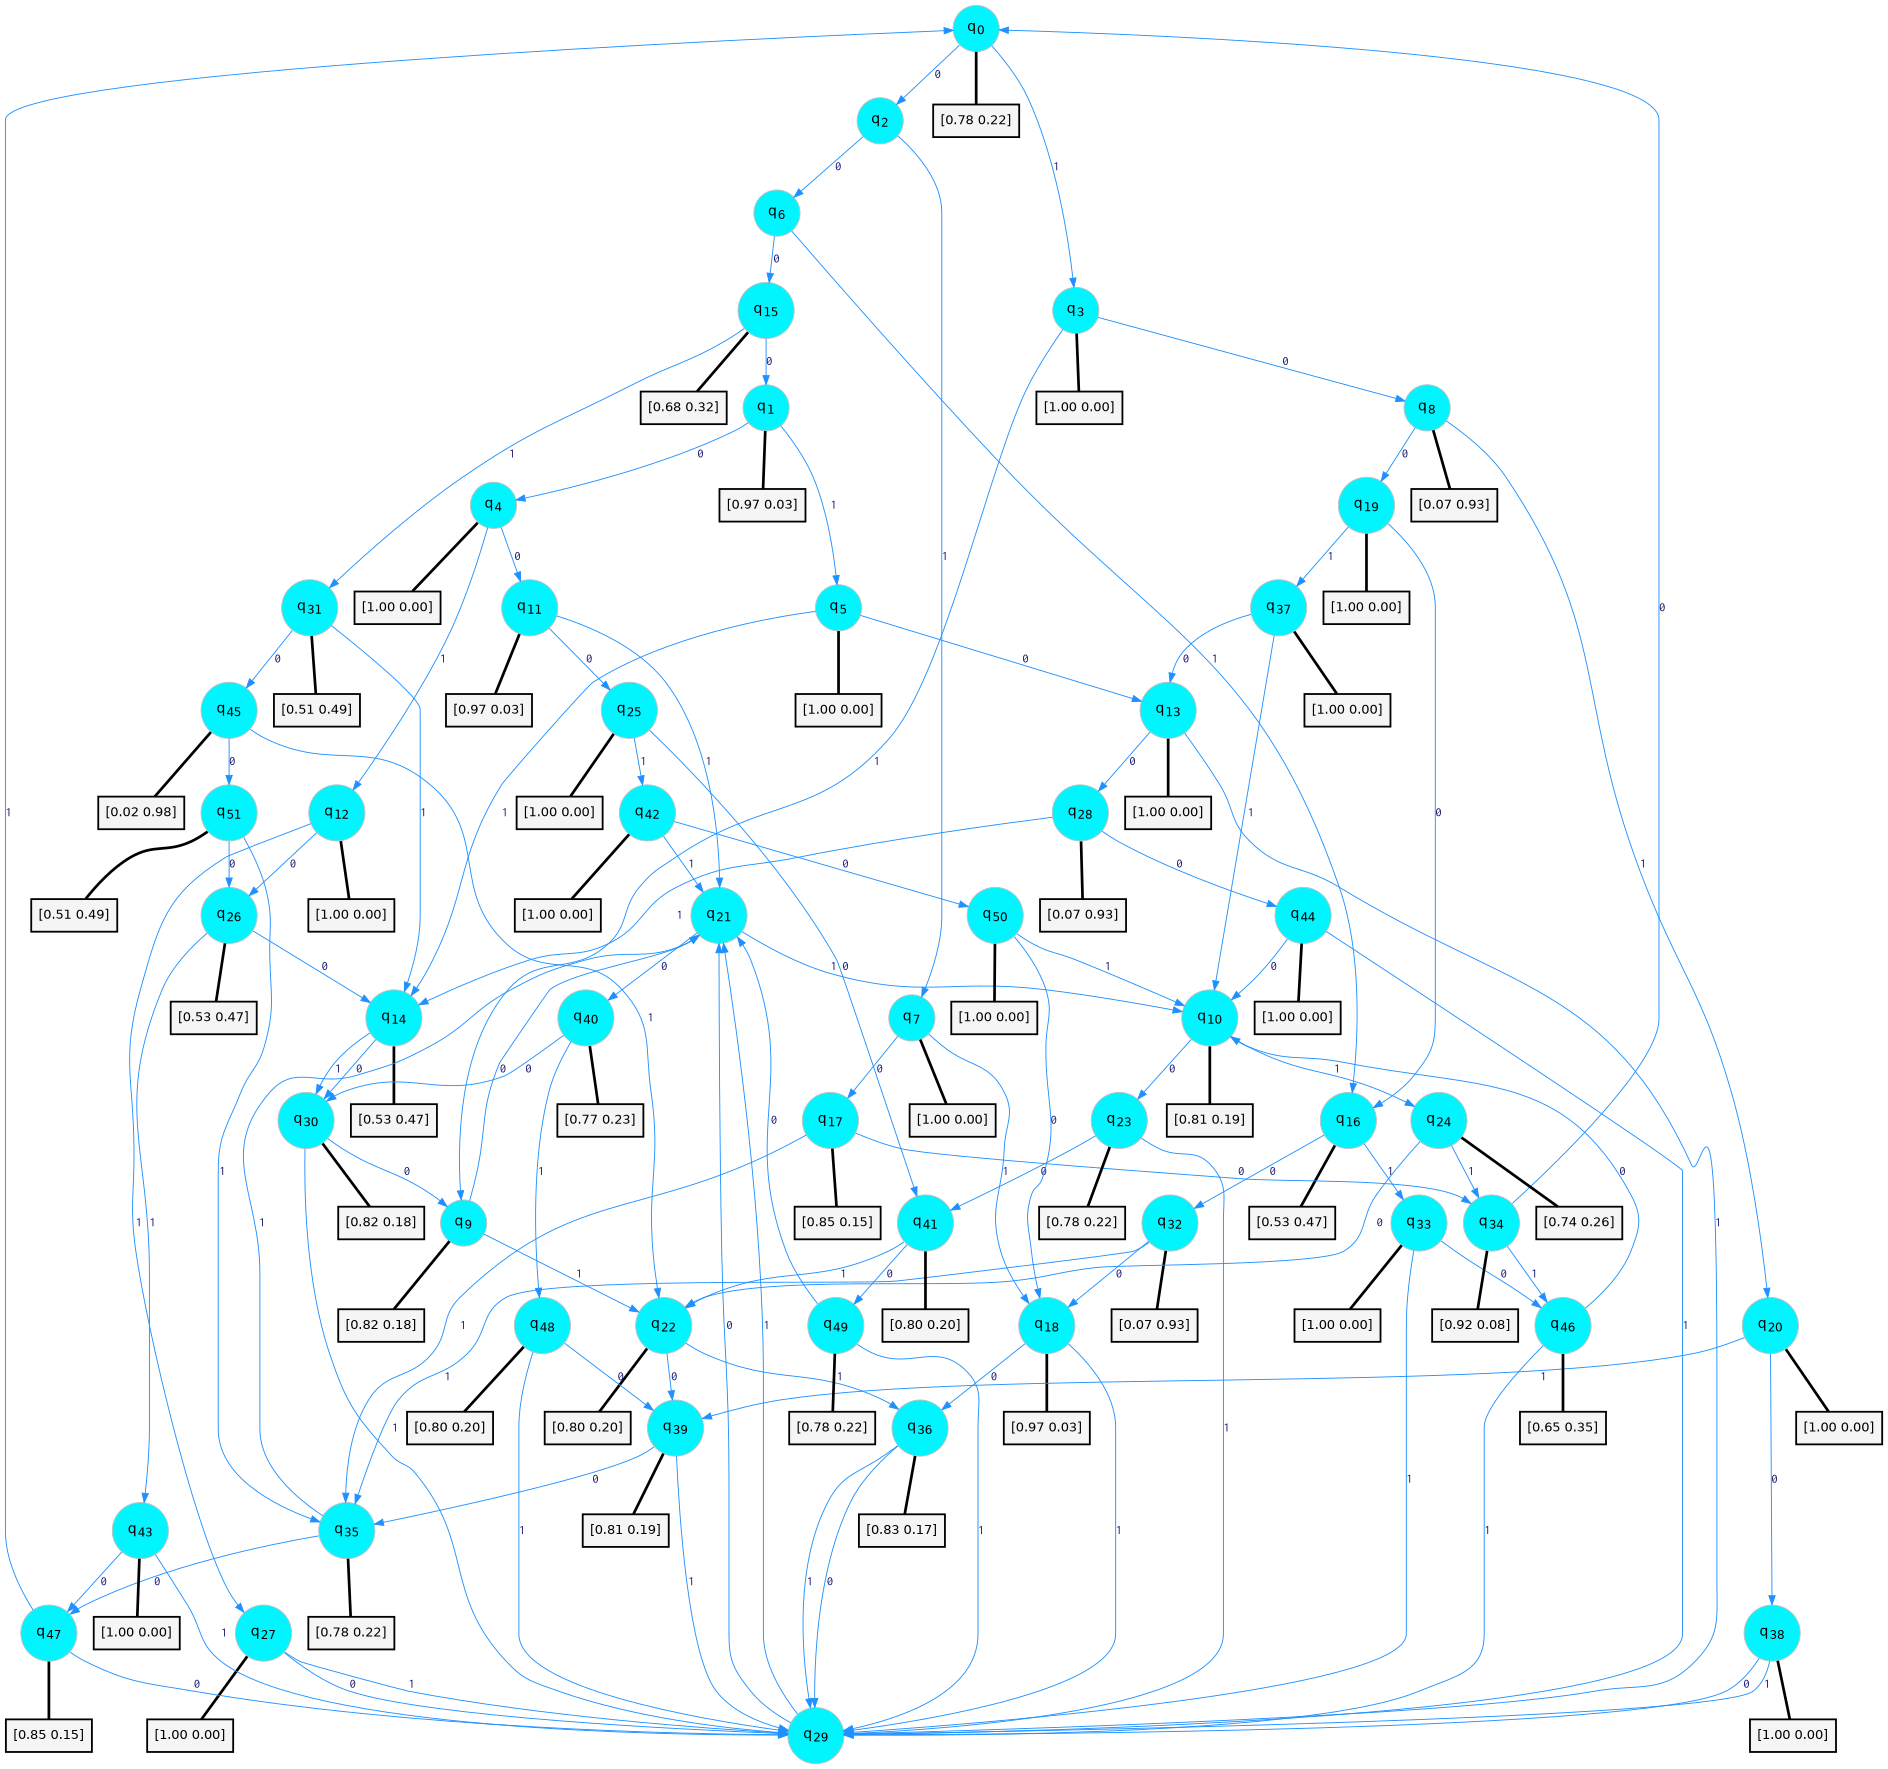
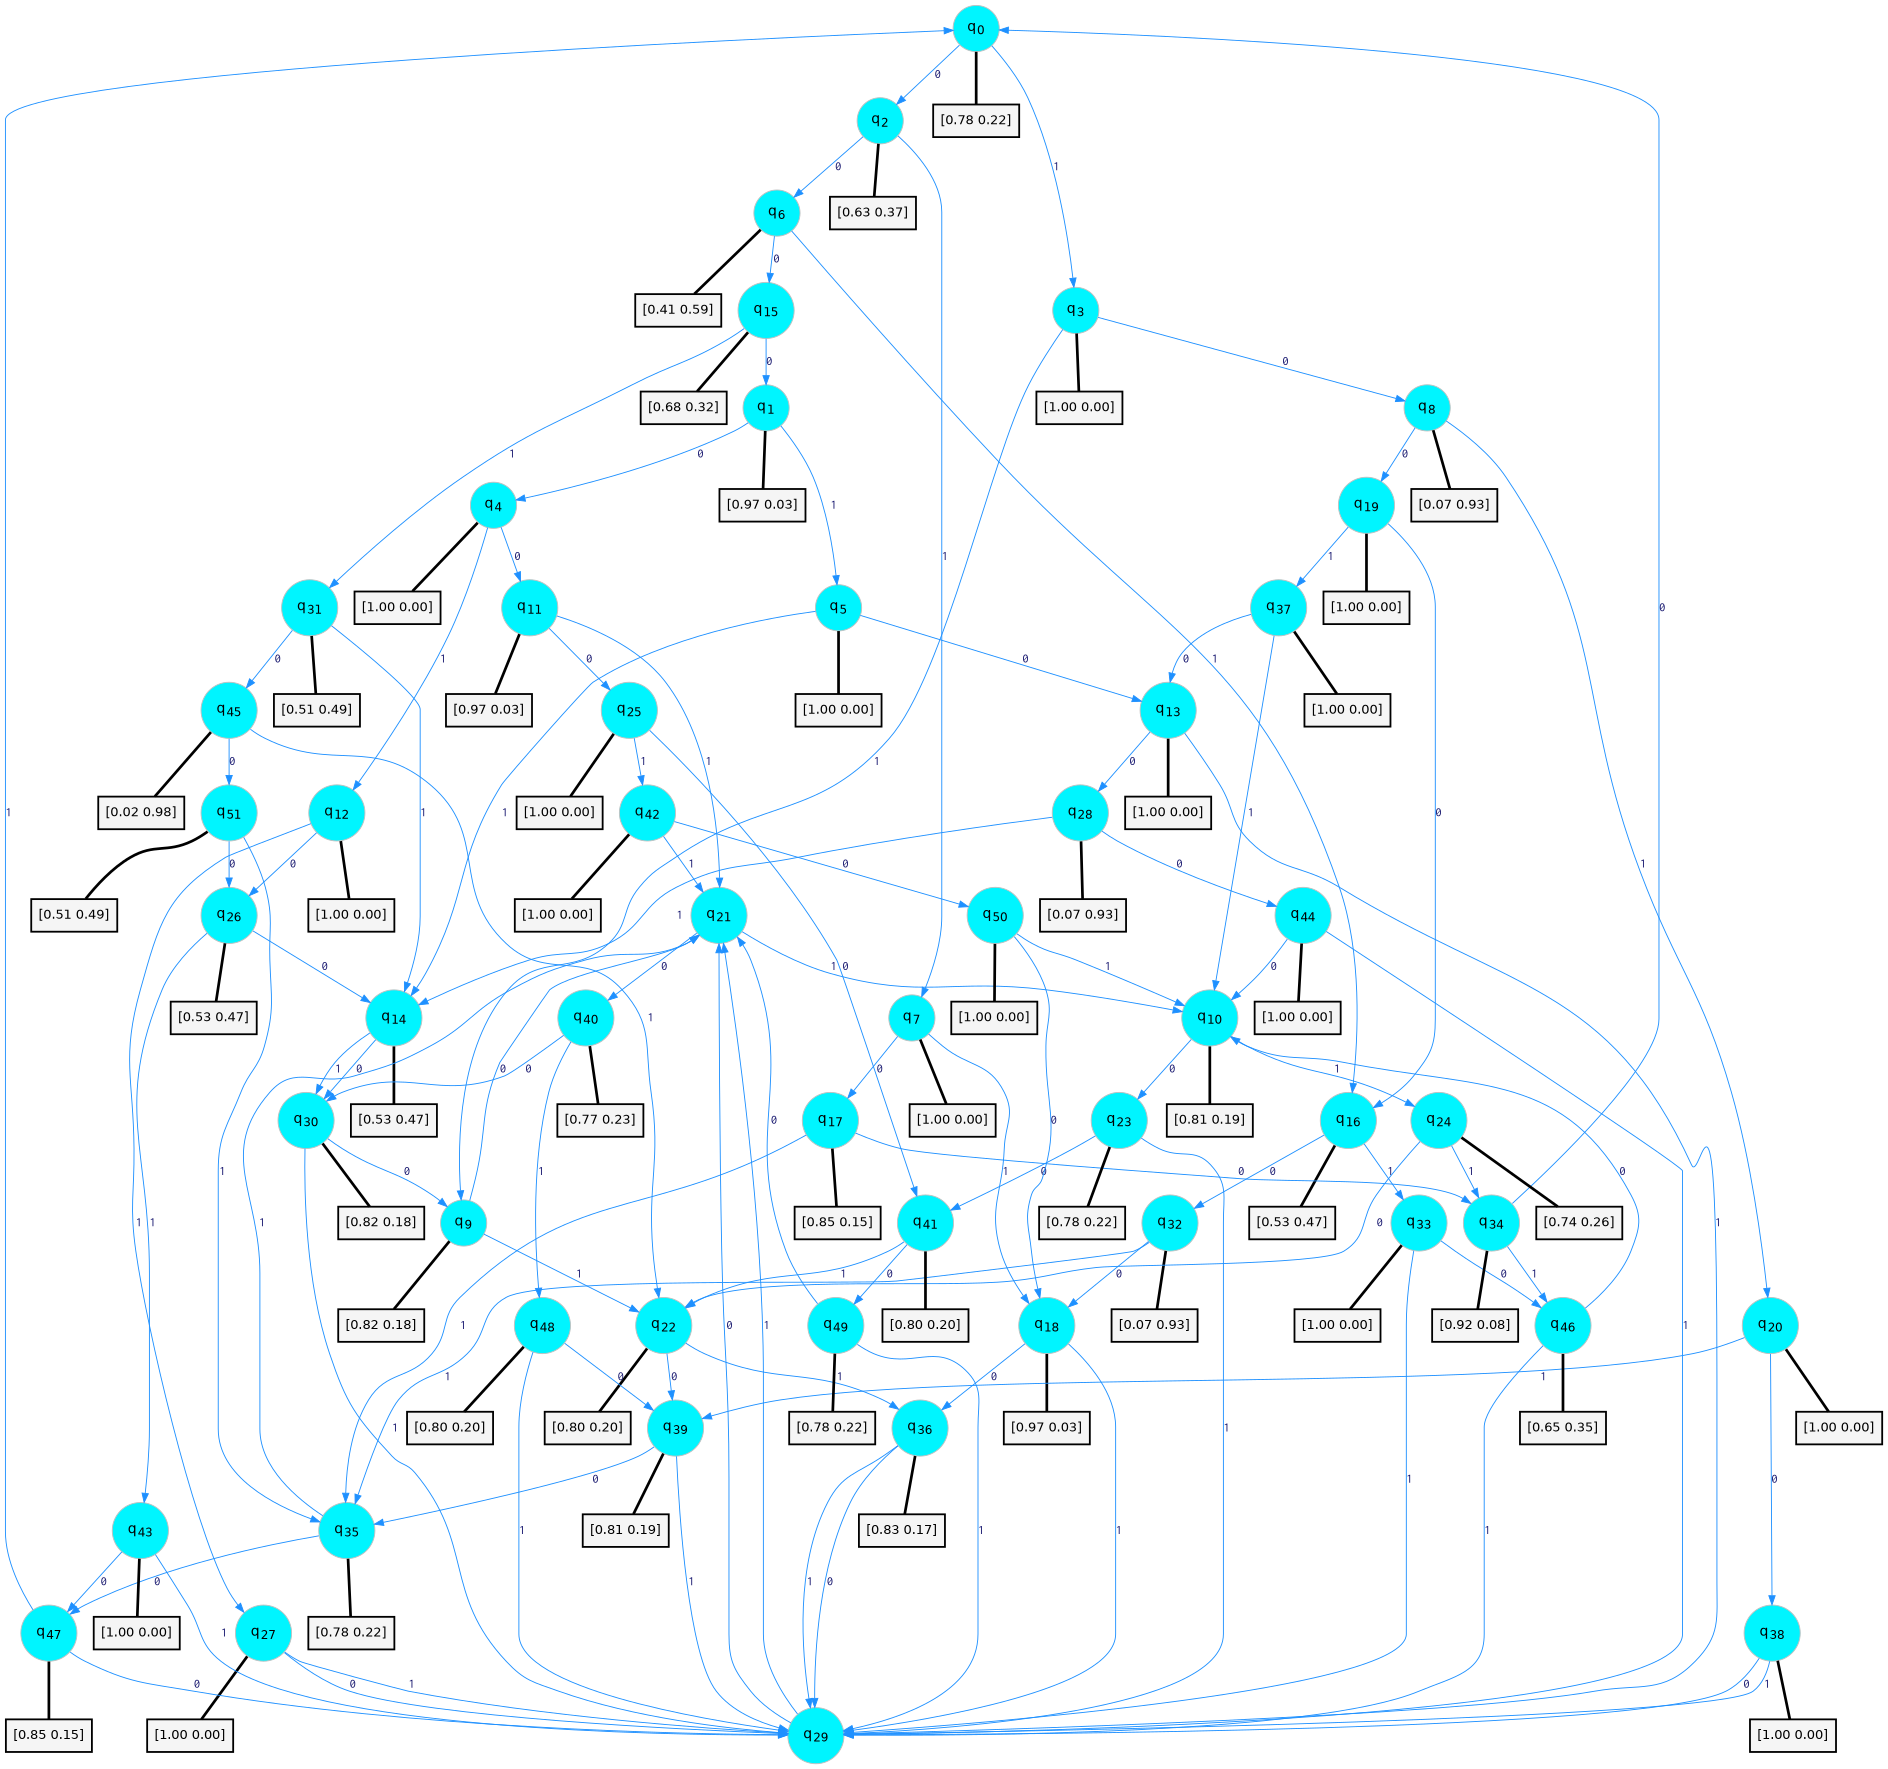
none -> (873, 213)
none -> (678, 310)
